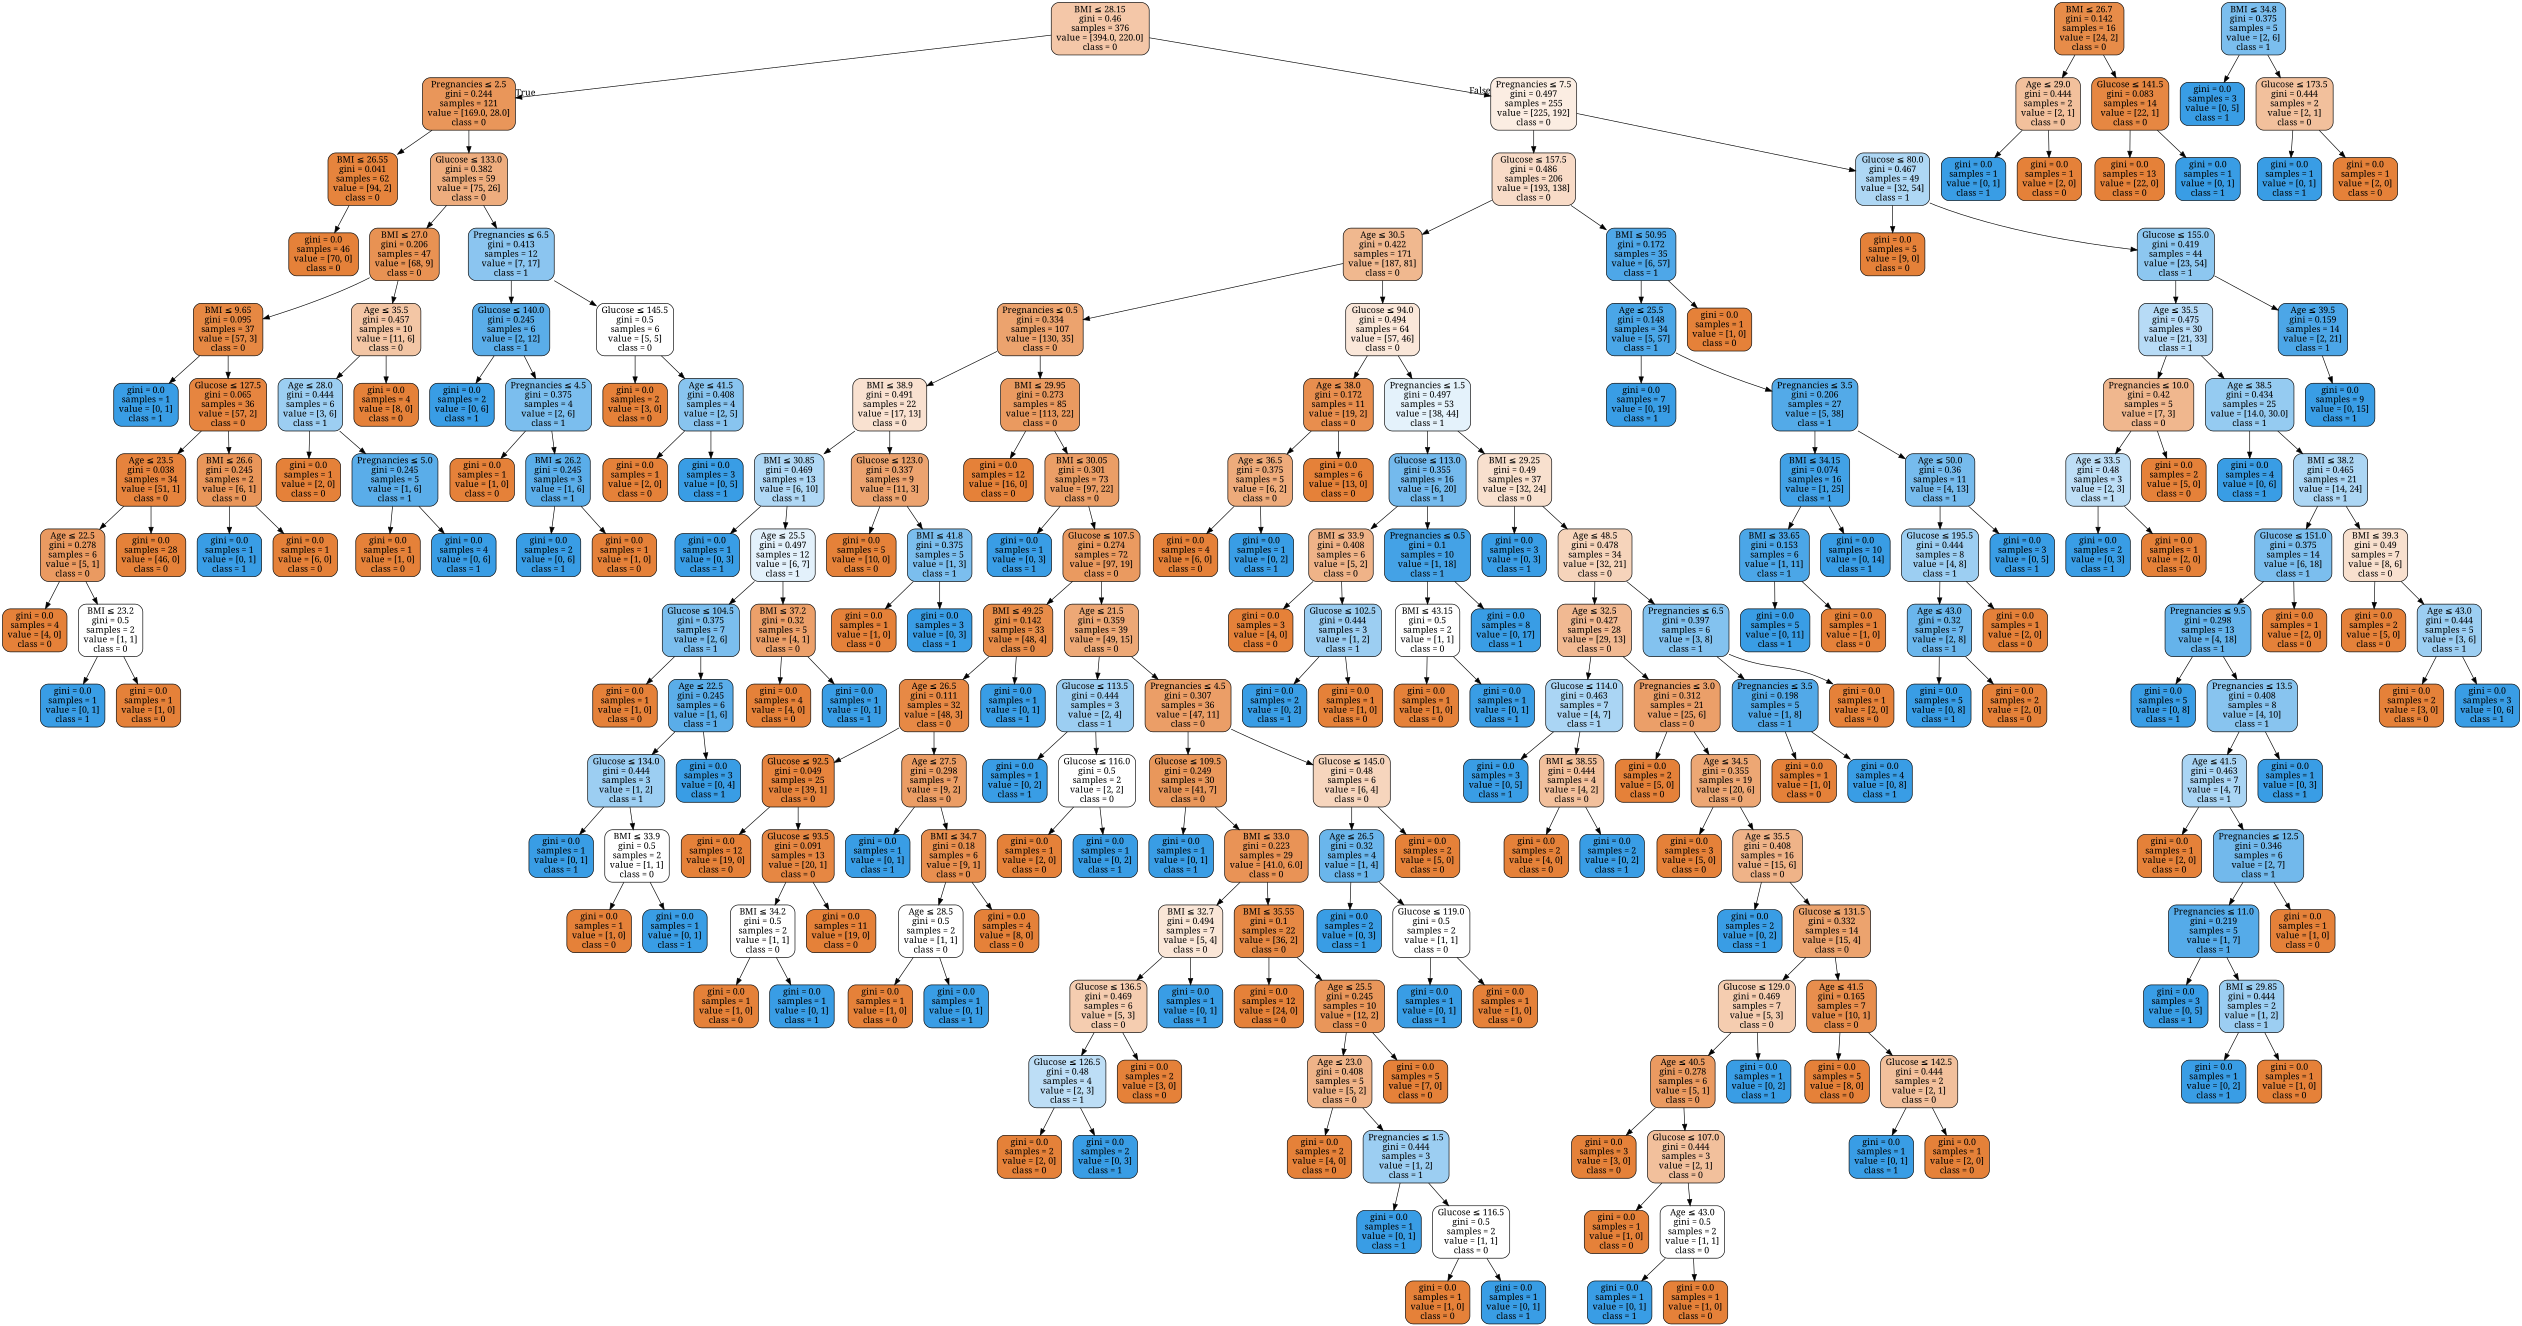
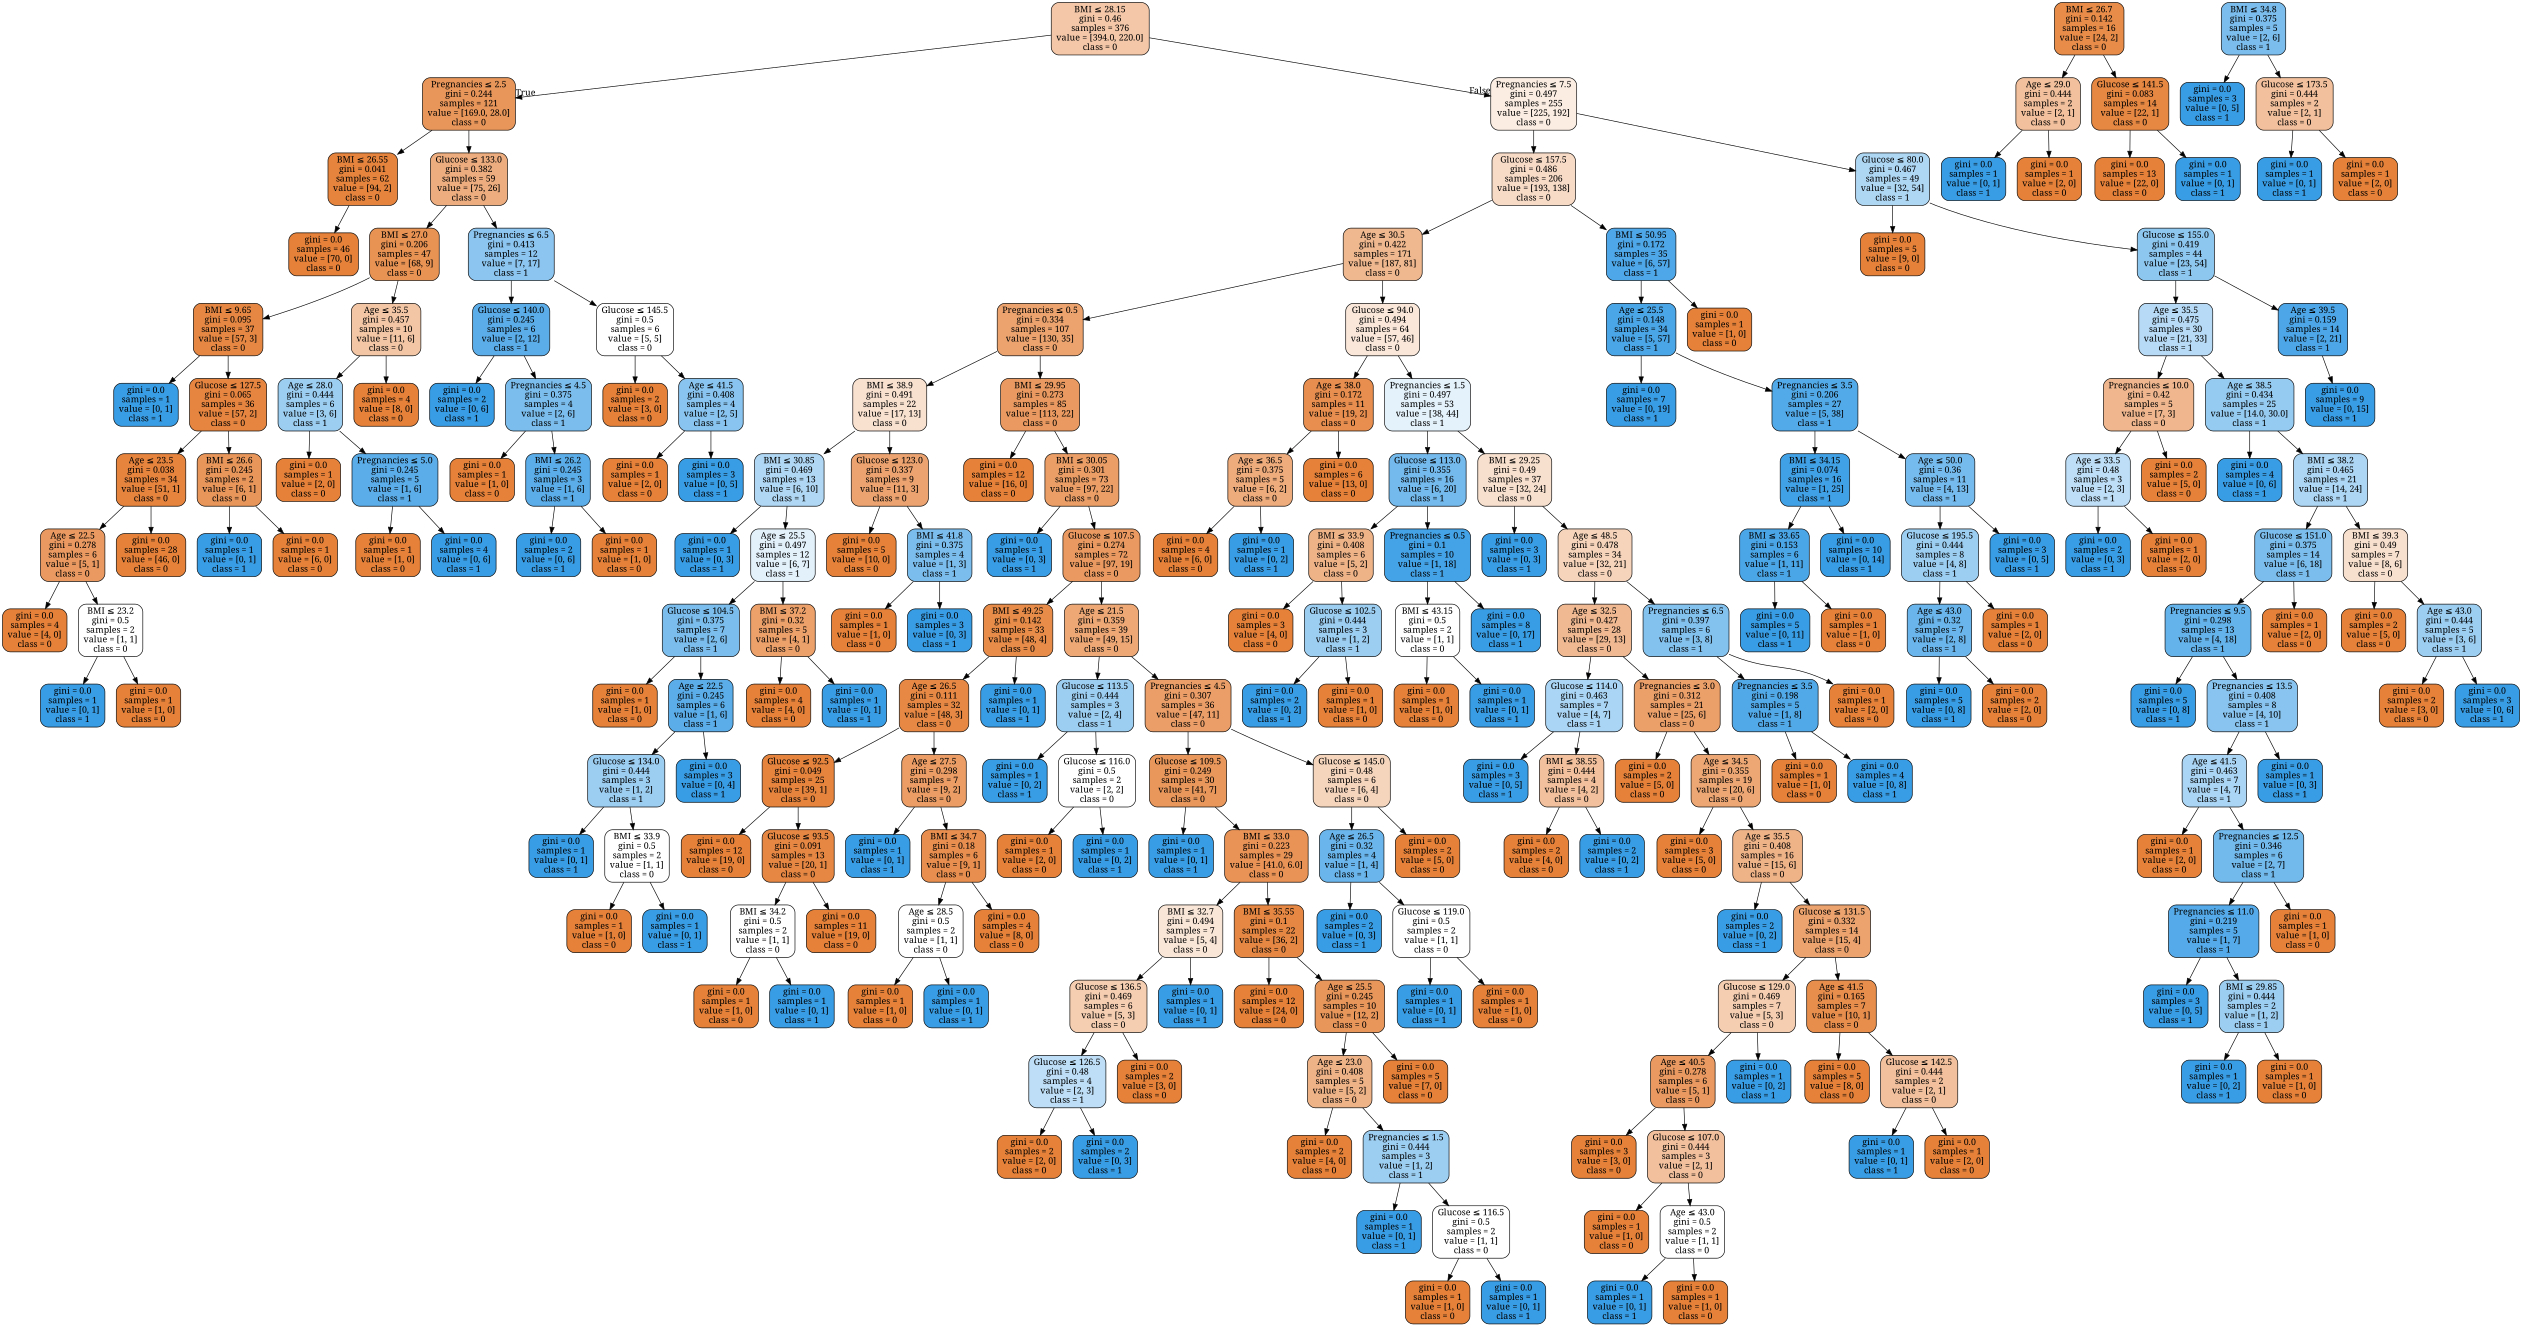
(940, 555) -> (940, 555)
